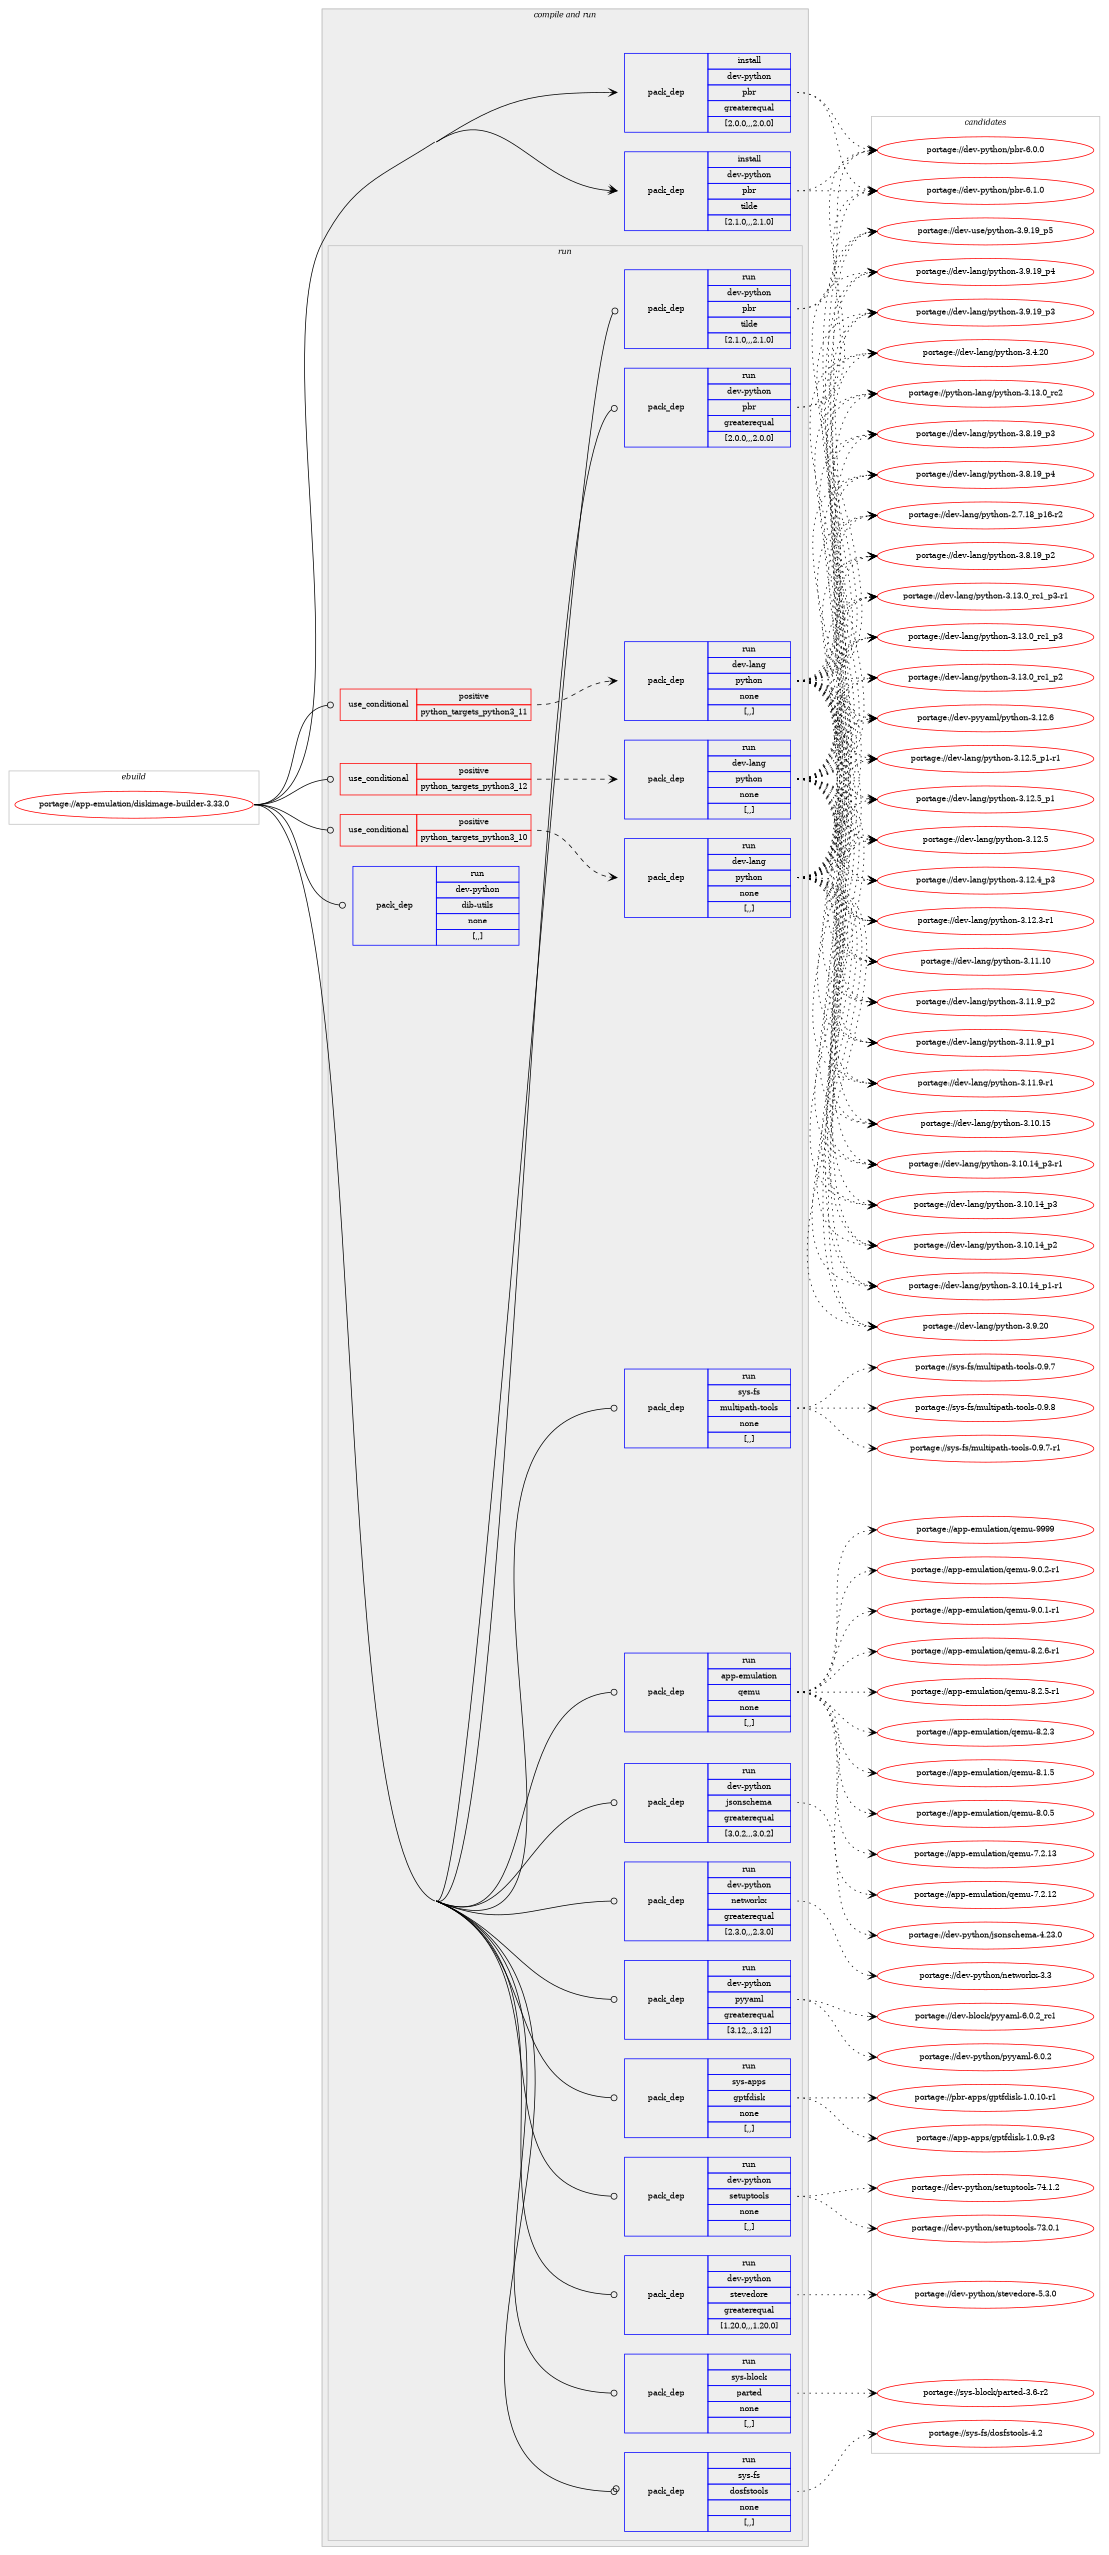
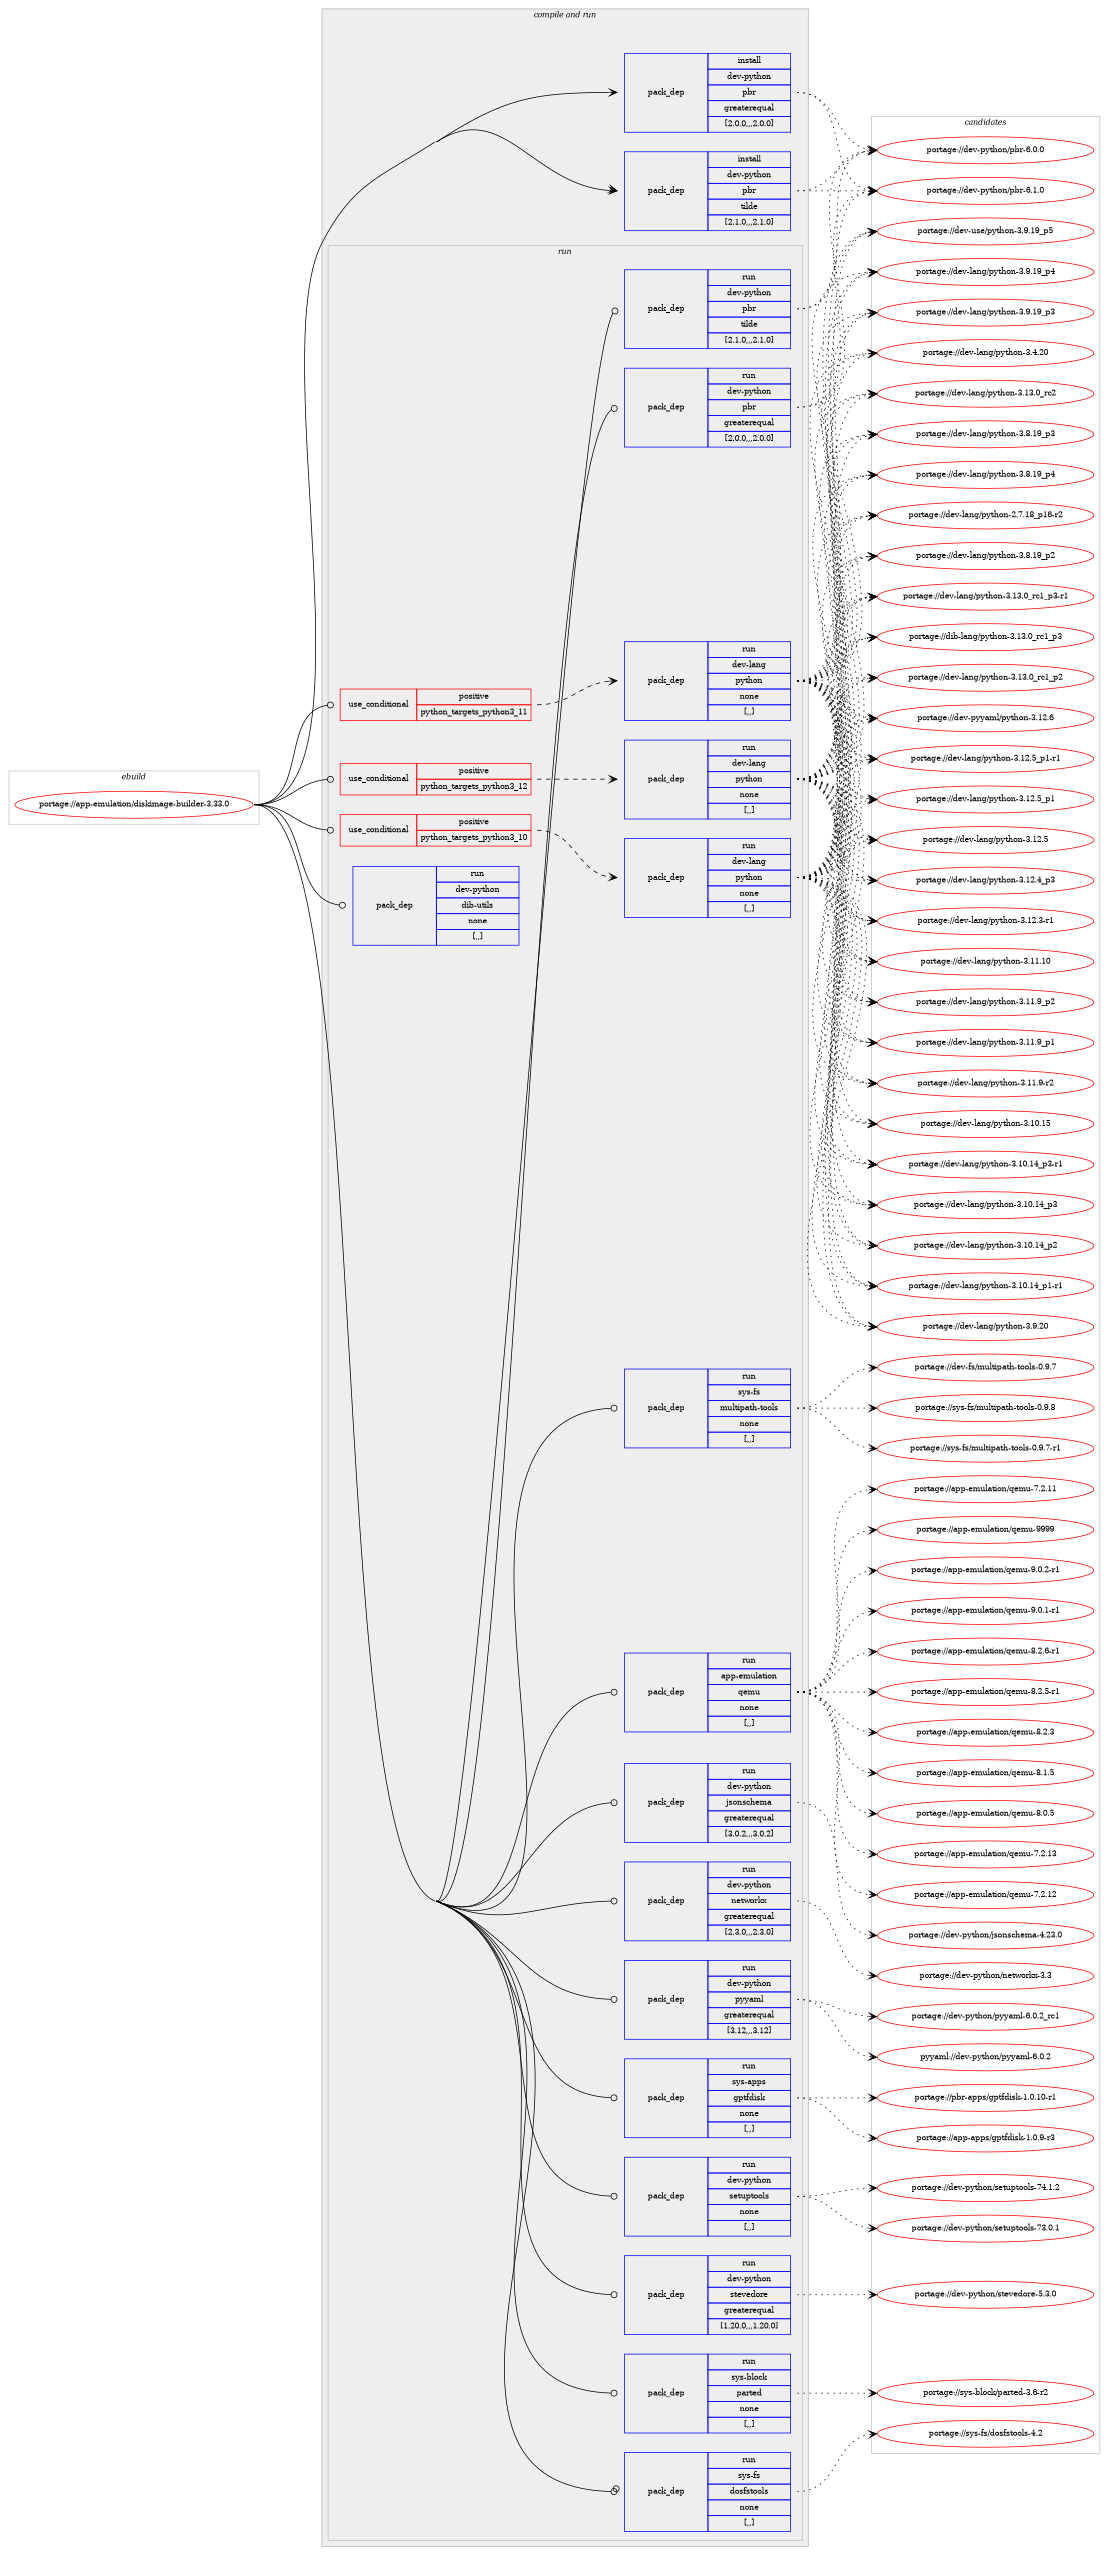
(986, 394) -> (986, 394)
(986, 637) -> (986, 637)
(986, 1084) -> (986, 1084)
(986, 1368) -> (986, 1368)
none -> (986, 1489)
(986, 2017) -> (986, 2017)
(986, 2057) -> (986, 2057)
